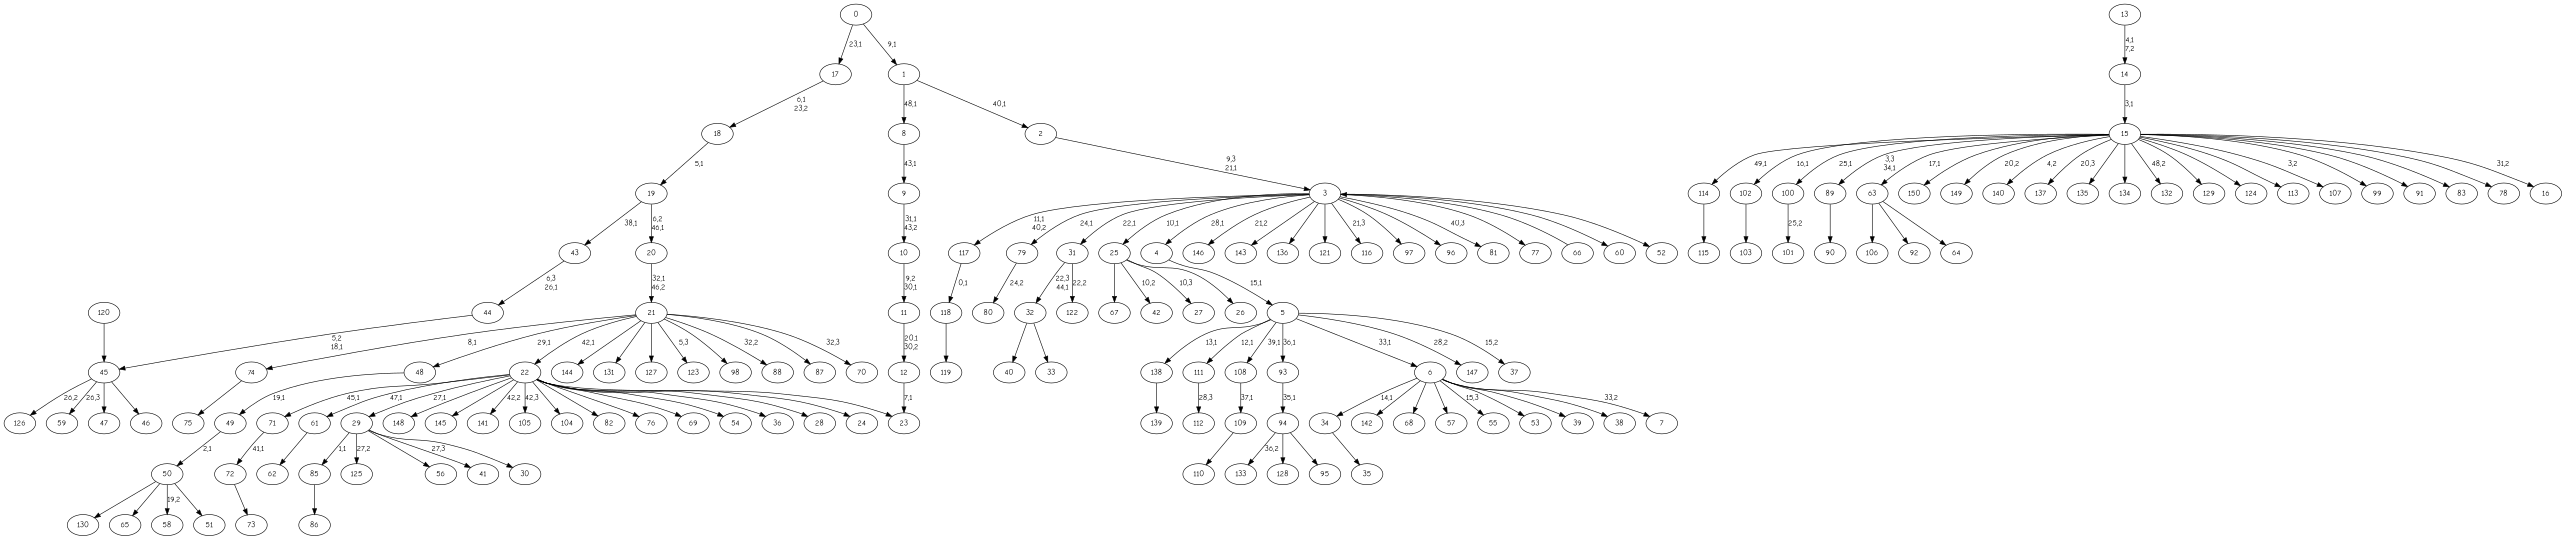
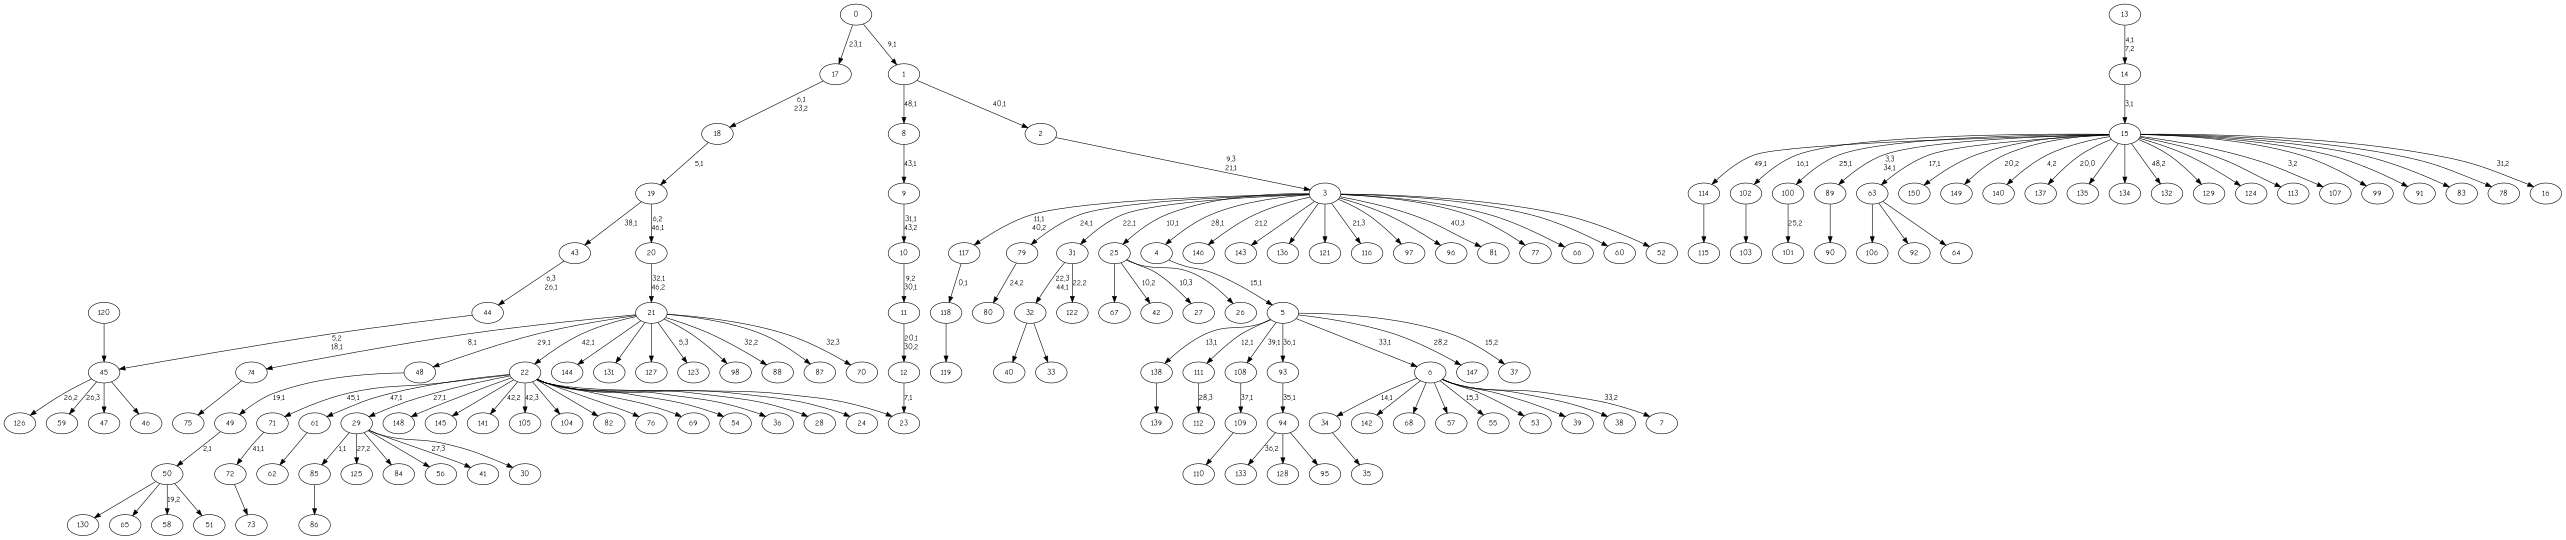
(2088, 164) -> (2088, 164)
(1461, 206) -> (1453, 206)
none -> (399, 474)
